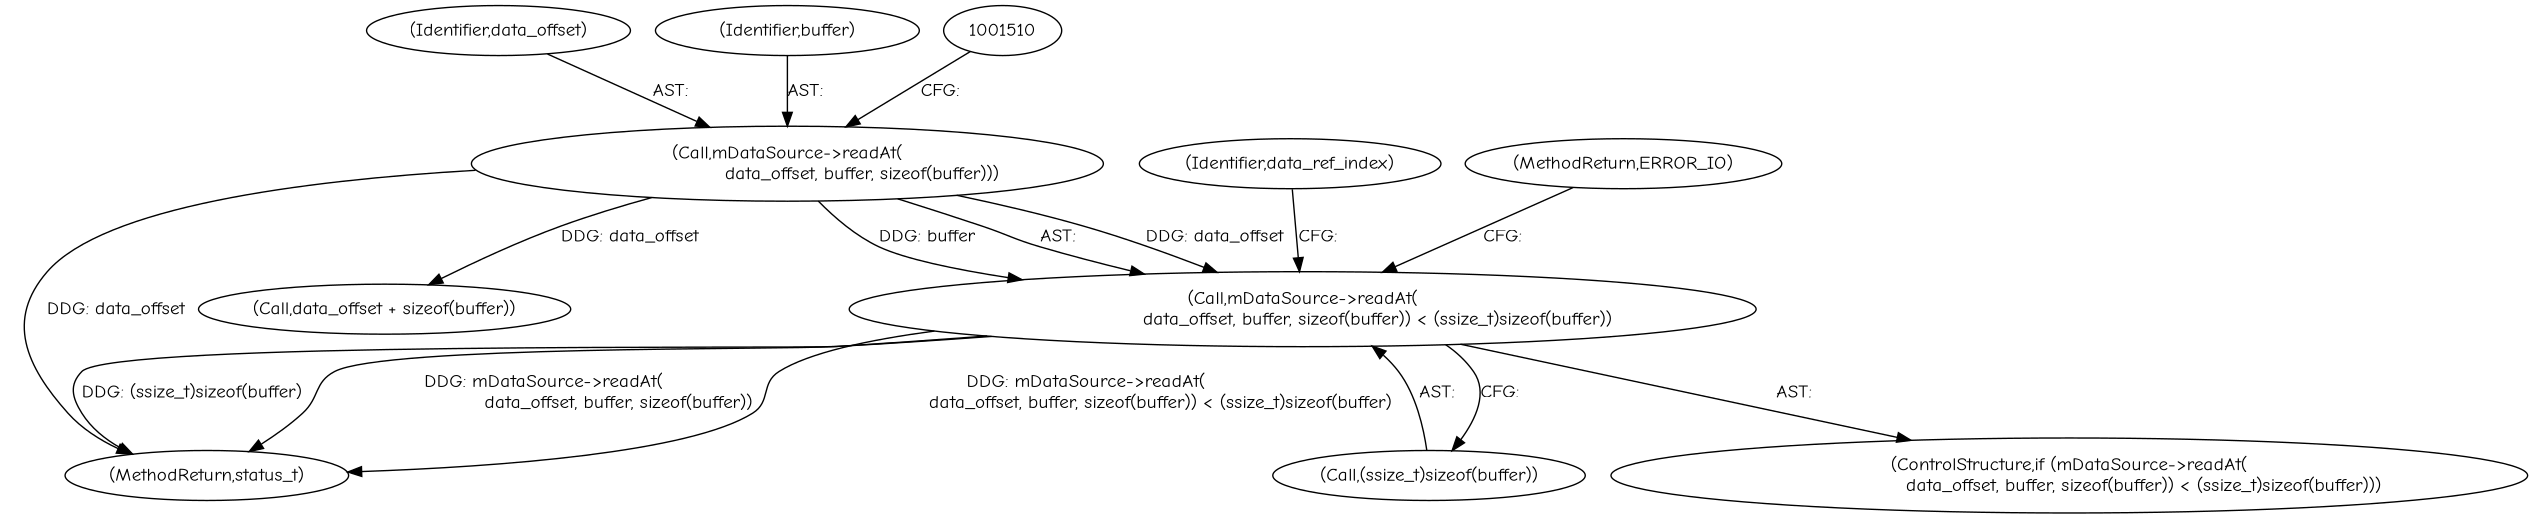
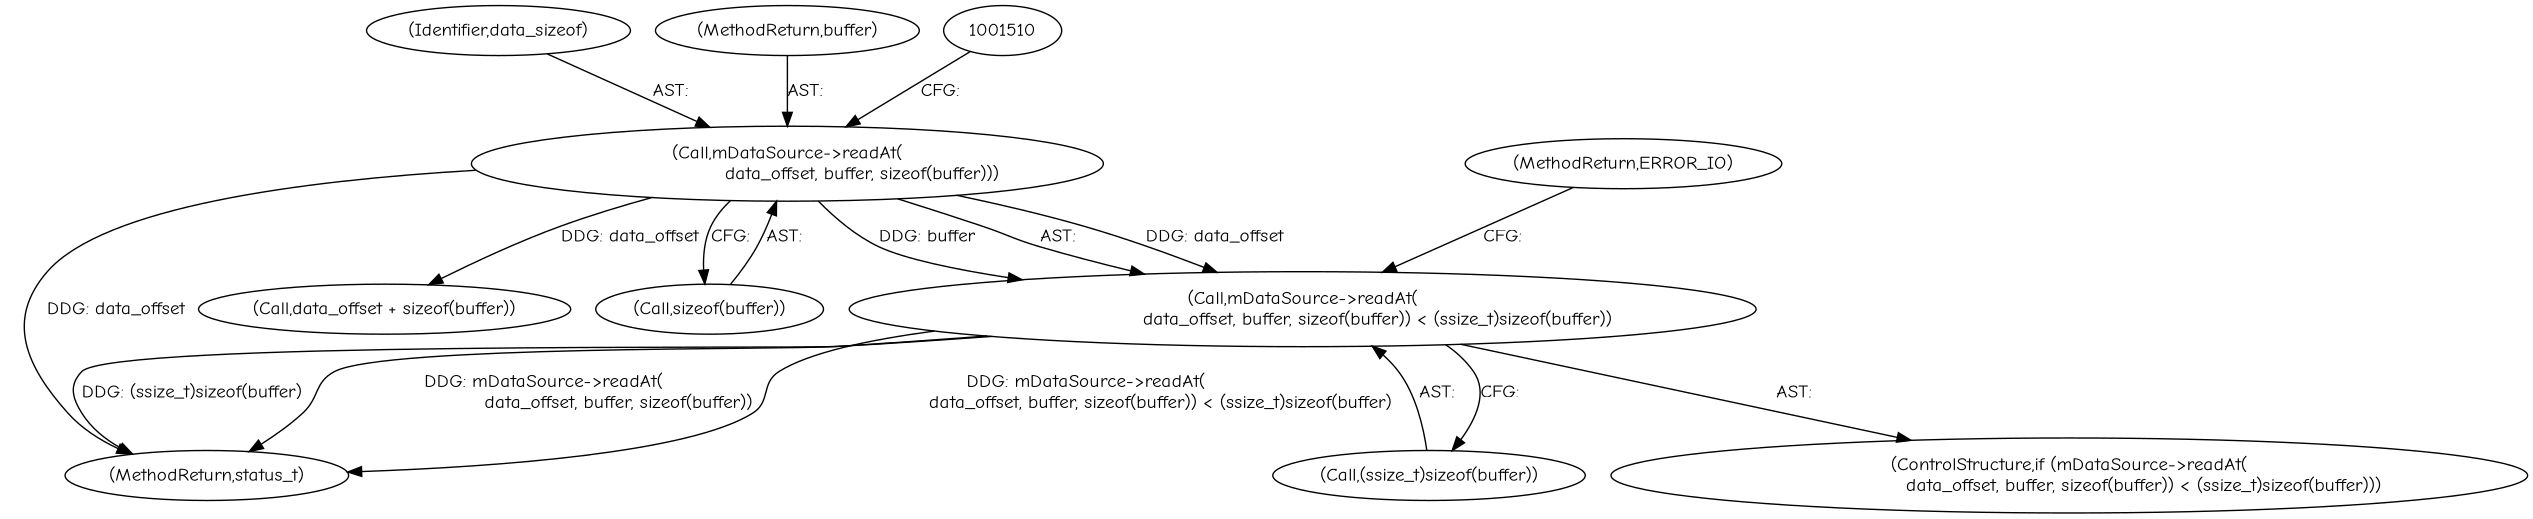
(498, 31) -> (498, 31)
(787, 31) -> (787, 31)
(1290, 164) -> none
none -> (710, 309)
